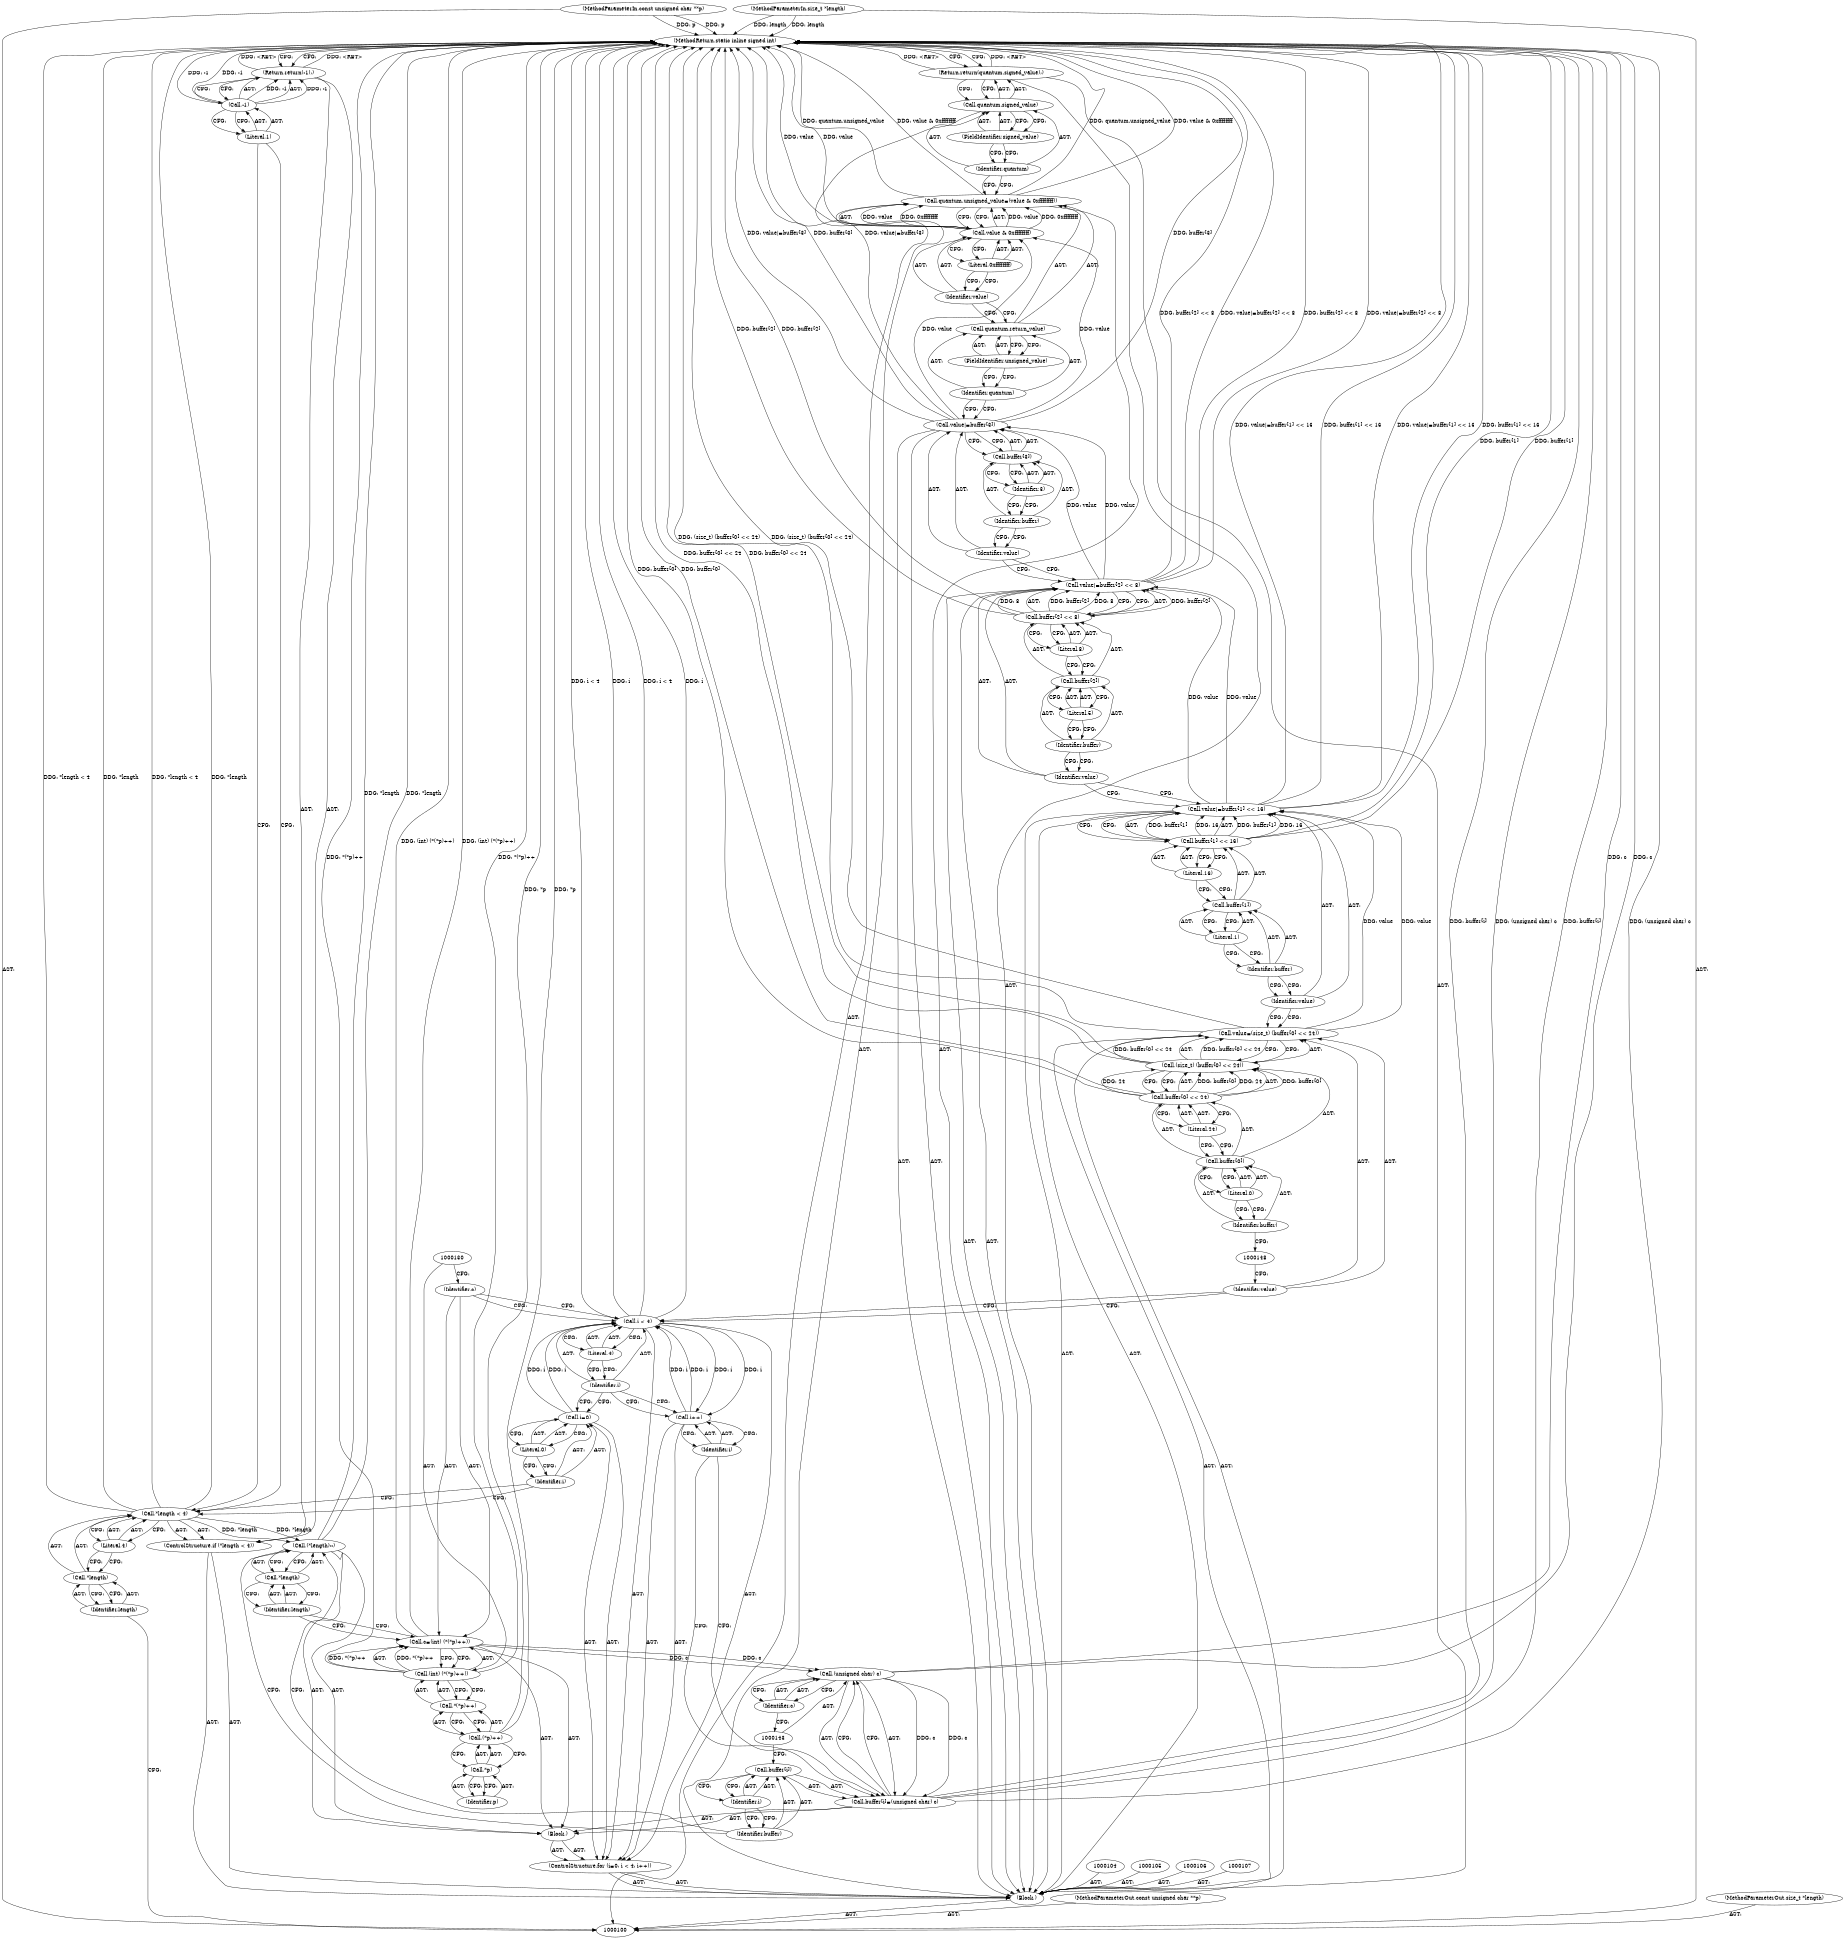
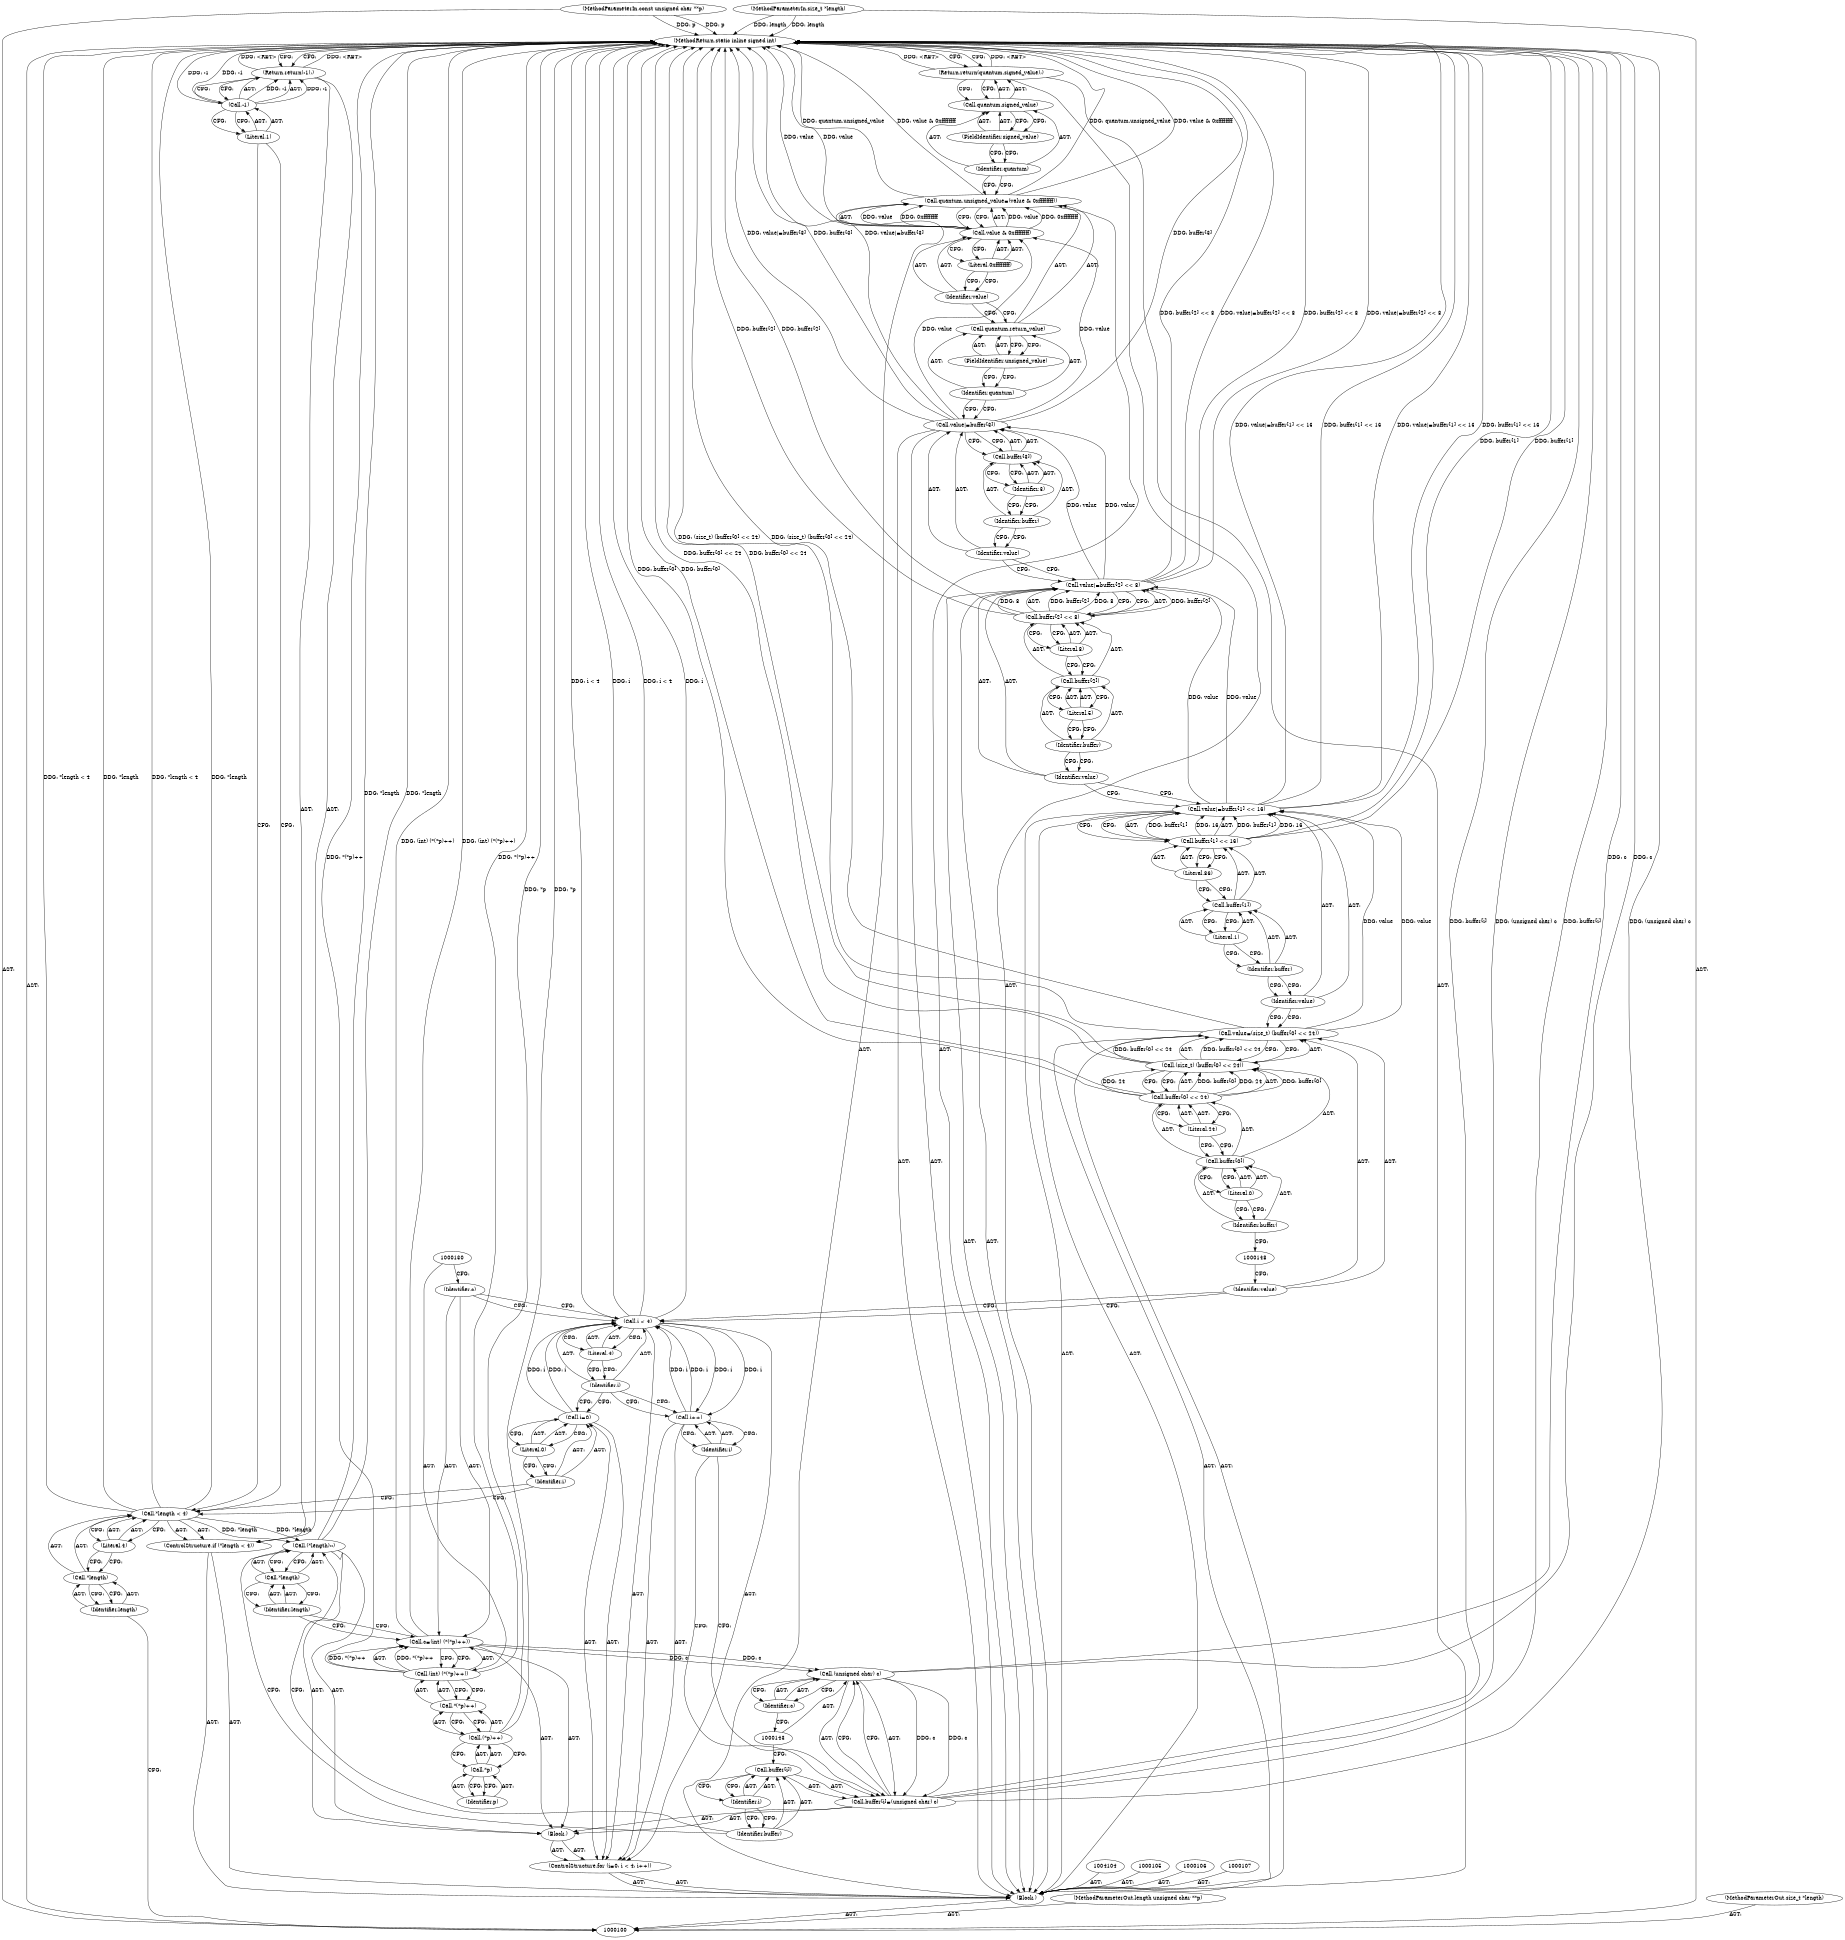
(1198, 874) -> (1198, 874)
(863, 954) -> (27, 952)
(1105, 1866) -> (1105, 1866)
(1138, 1898) -> (1138, 1898)
